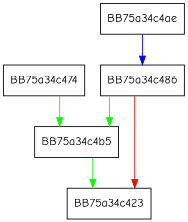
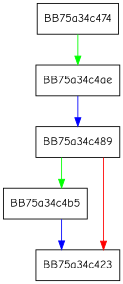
(142, 80) -> (78, 142)
(60, 107) -> (78, 45)
(93, 168) -> (62, 230)
